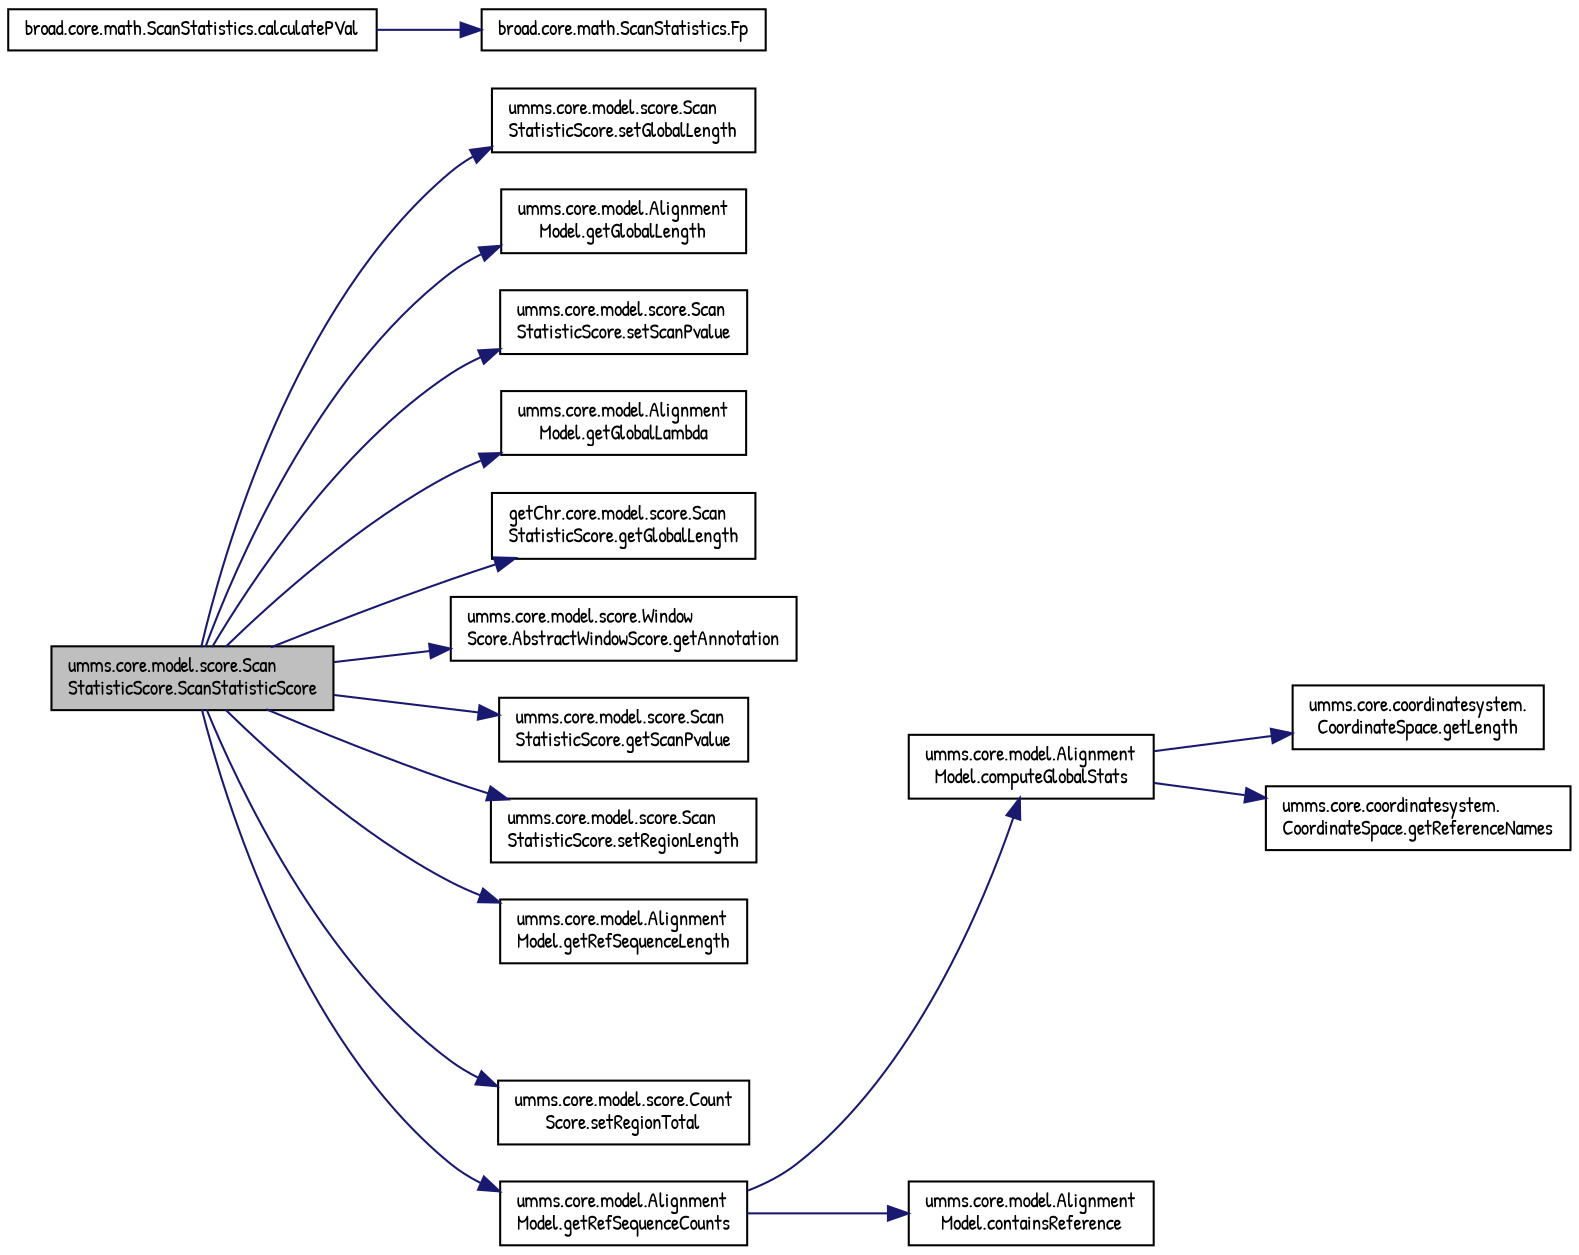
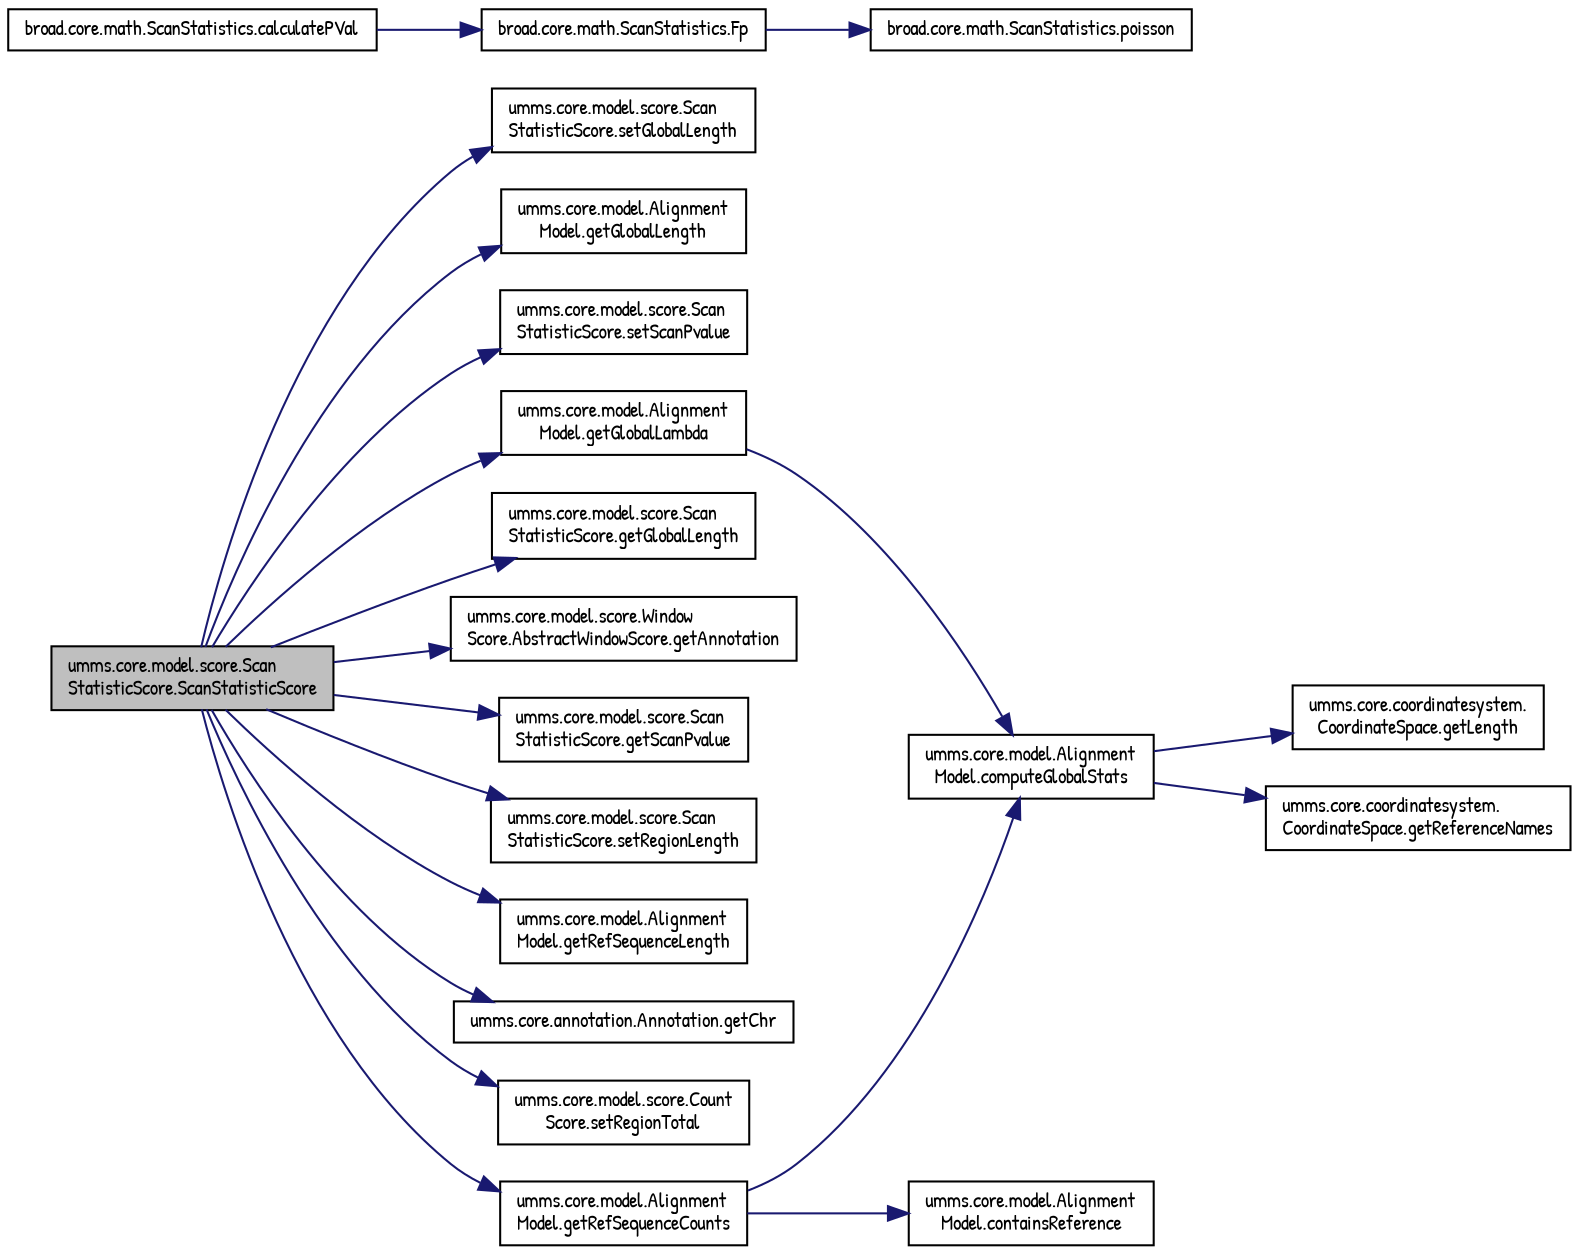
none -> (1031, 30)
(624, 526) -> (624, 526)
none -> (894, 563)
none -> (624, 1022)
